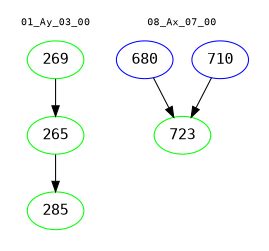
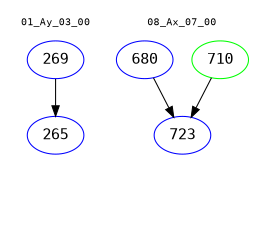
(56, 60) -> (56, 60)
(220, 60) -> (220, 60)
(56, 135) -> (56, 135)
(182, 135) -> (182, 135)
(56, 211) -> none
